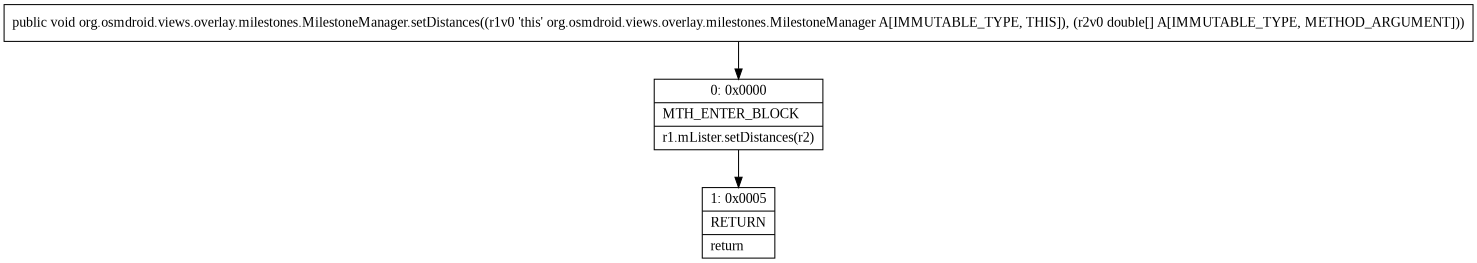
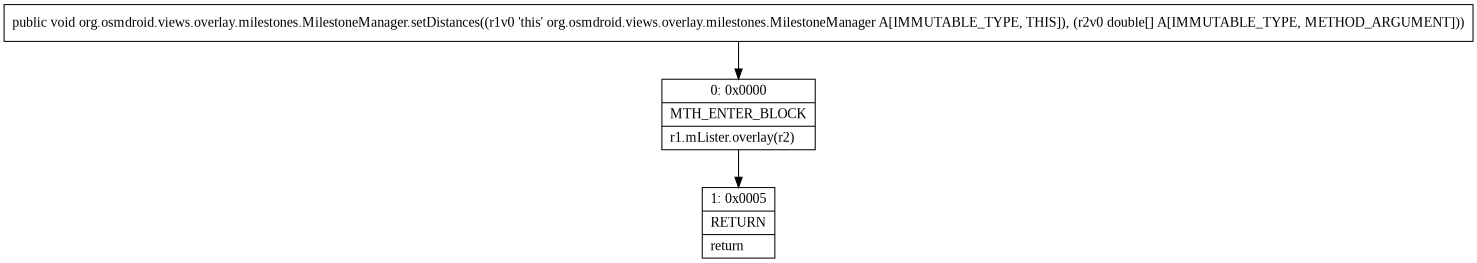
(739, 137) -> (732, 137)
